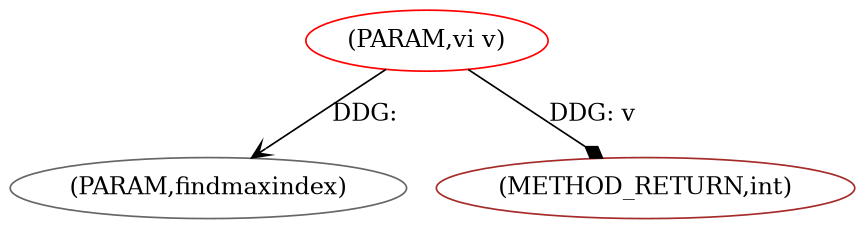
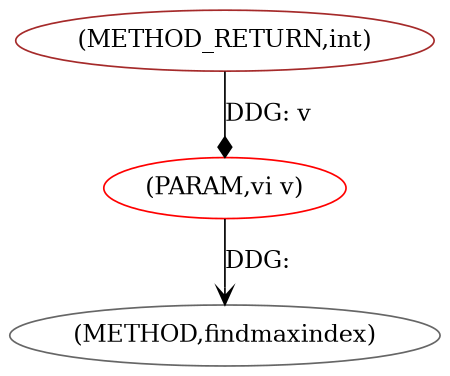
(527, 108) -> (225, 104)
(208, 188) -> (225, 336)
